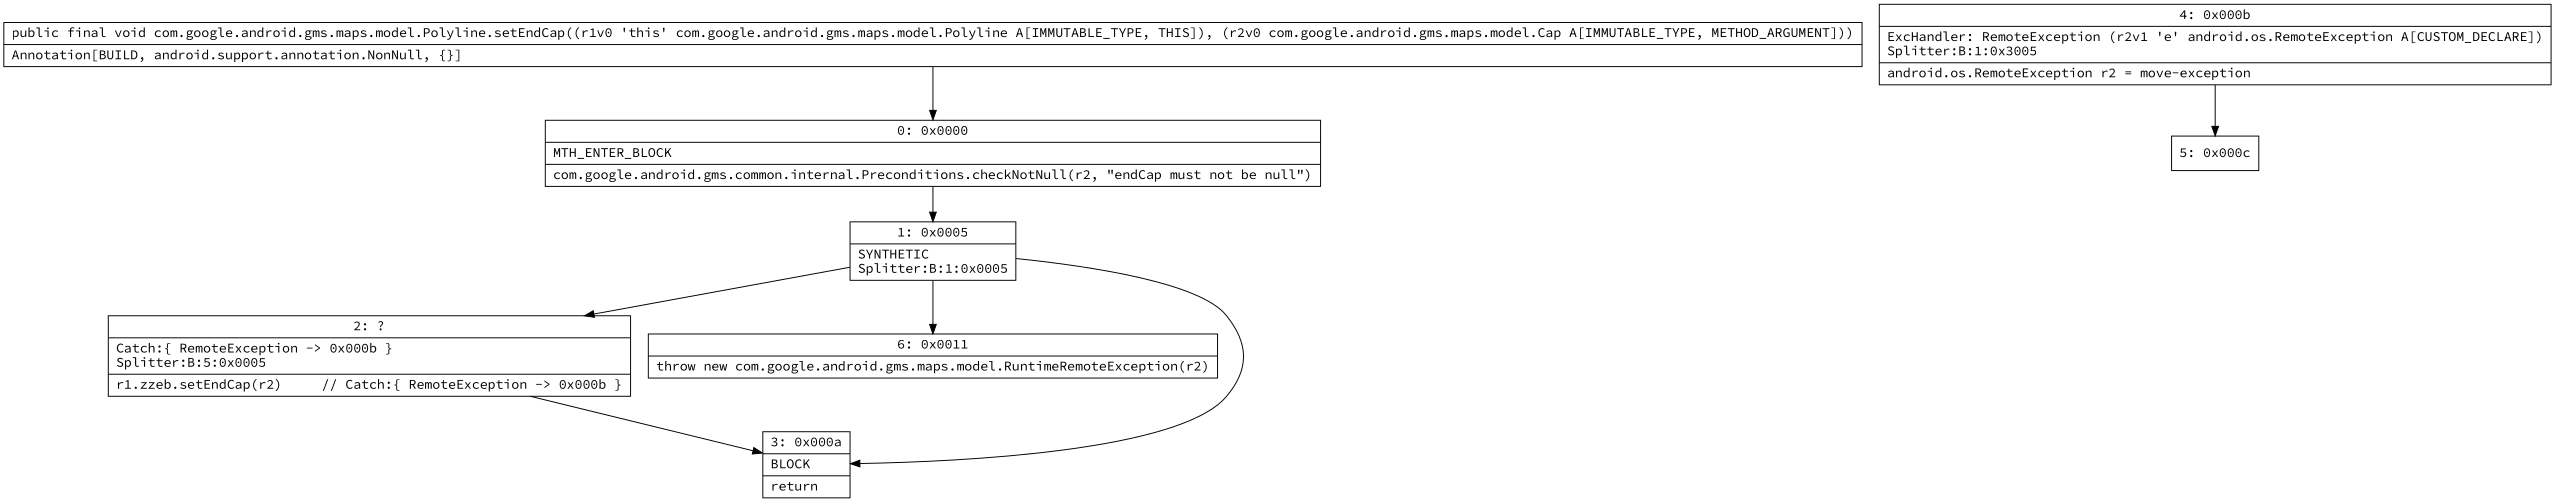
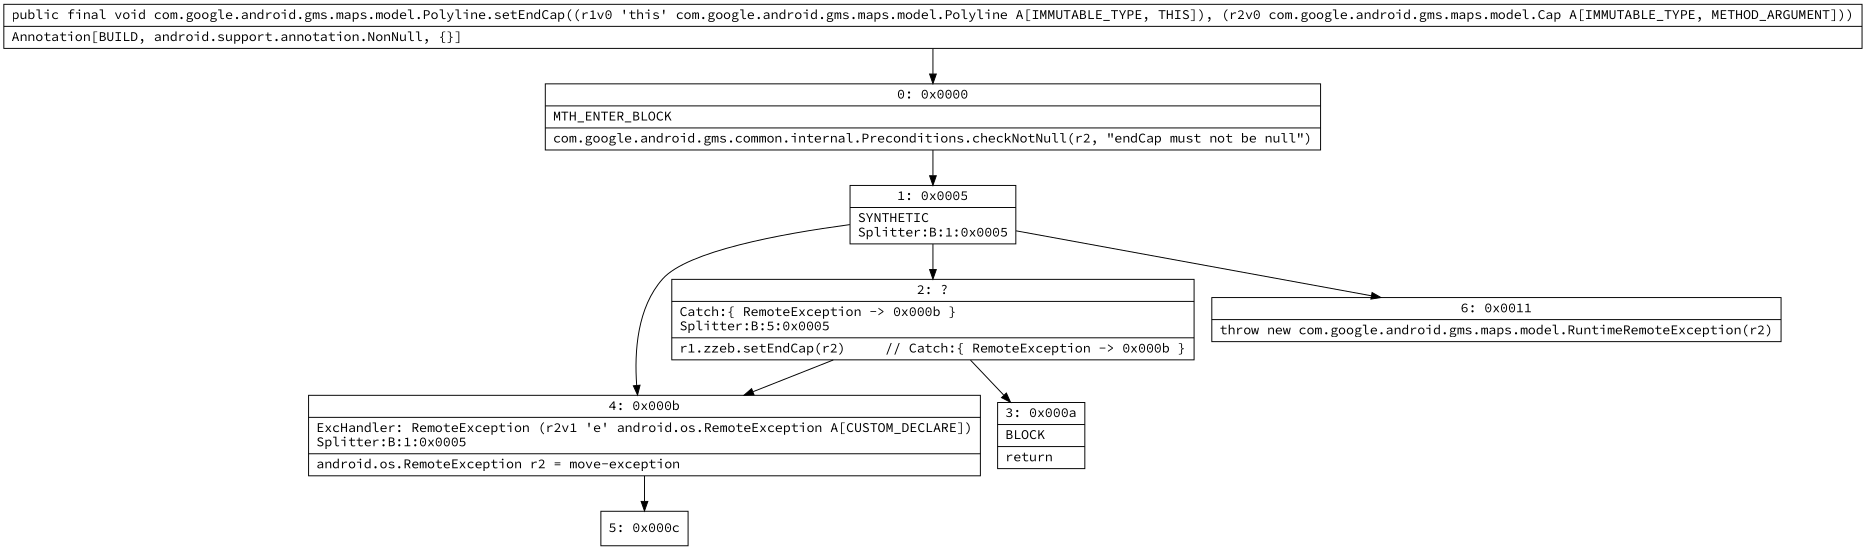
(1962, 51) -> (391, 442)
none -> (793, 376)
(1199, 416) -> (699, 258)
